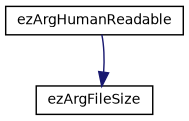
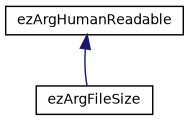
(104, 53) -> (85, 68)
